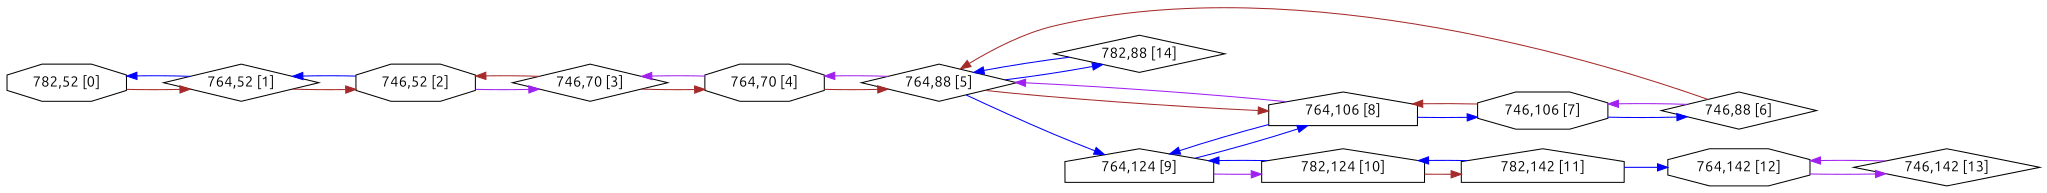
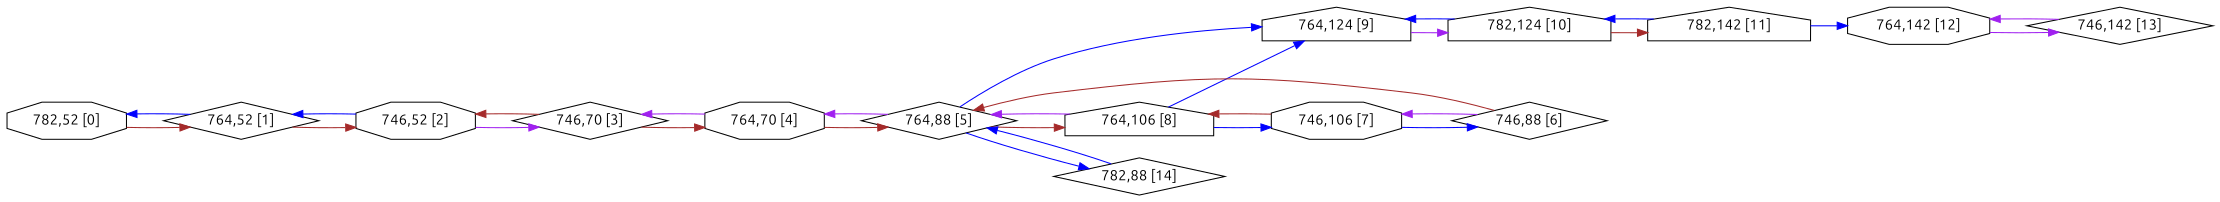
(1247, 144) -> none
